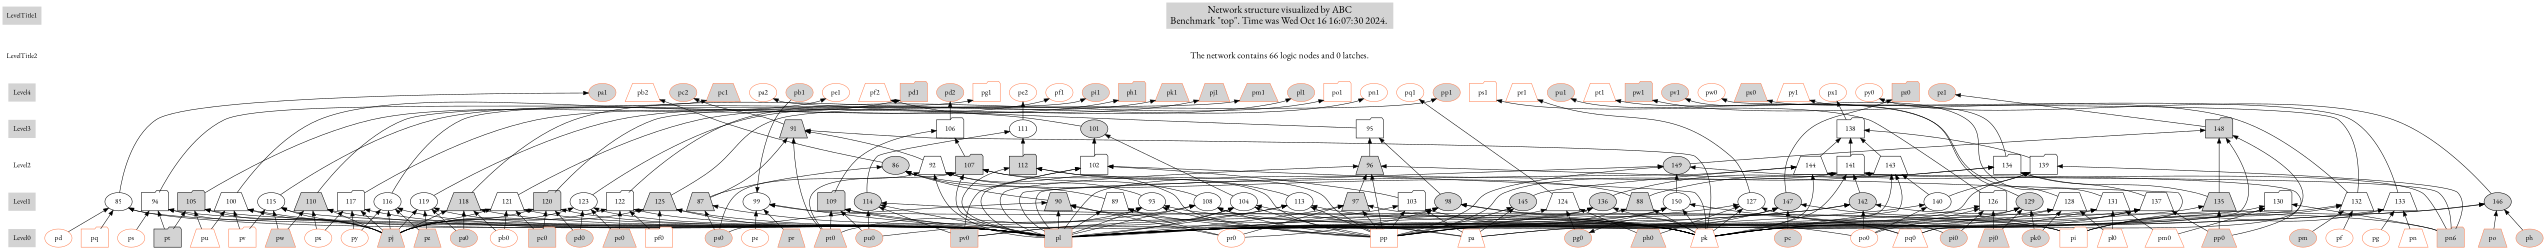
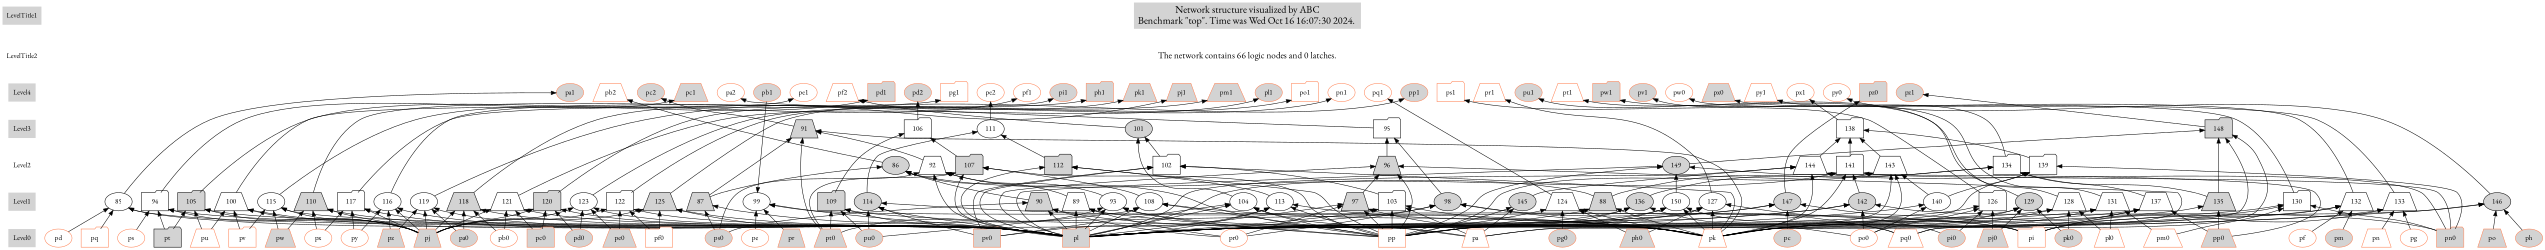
(2014, 105) -> (1979, 105)
(1645, 218) -> (1643, 225)
(2451, 238) -> (2450, 238)
